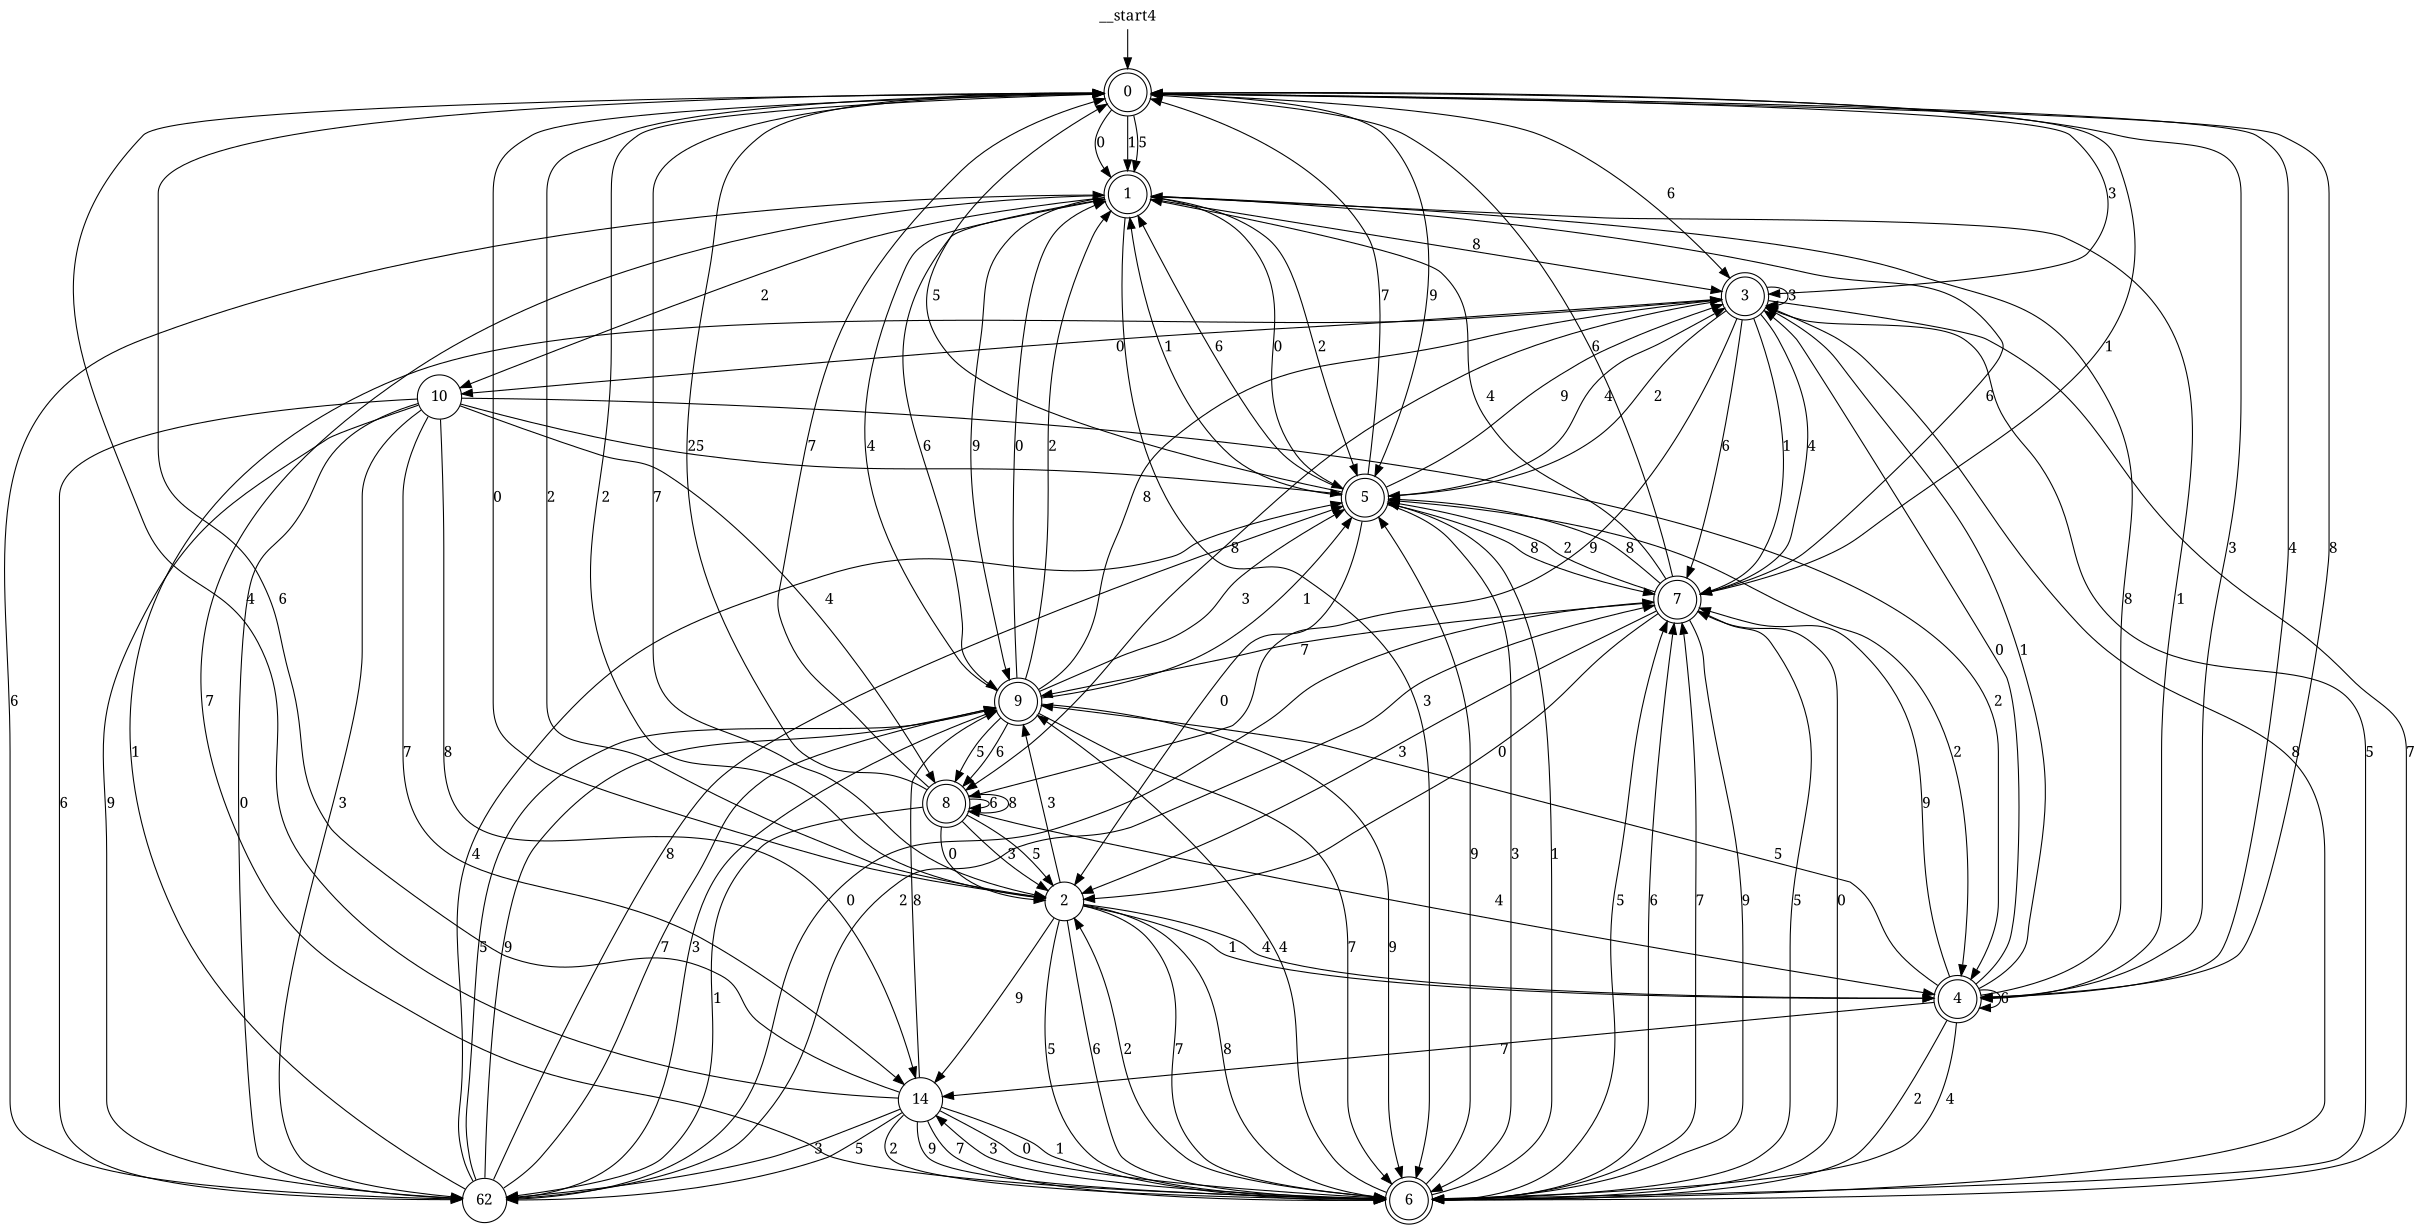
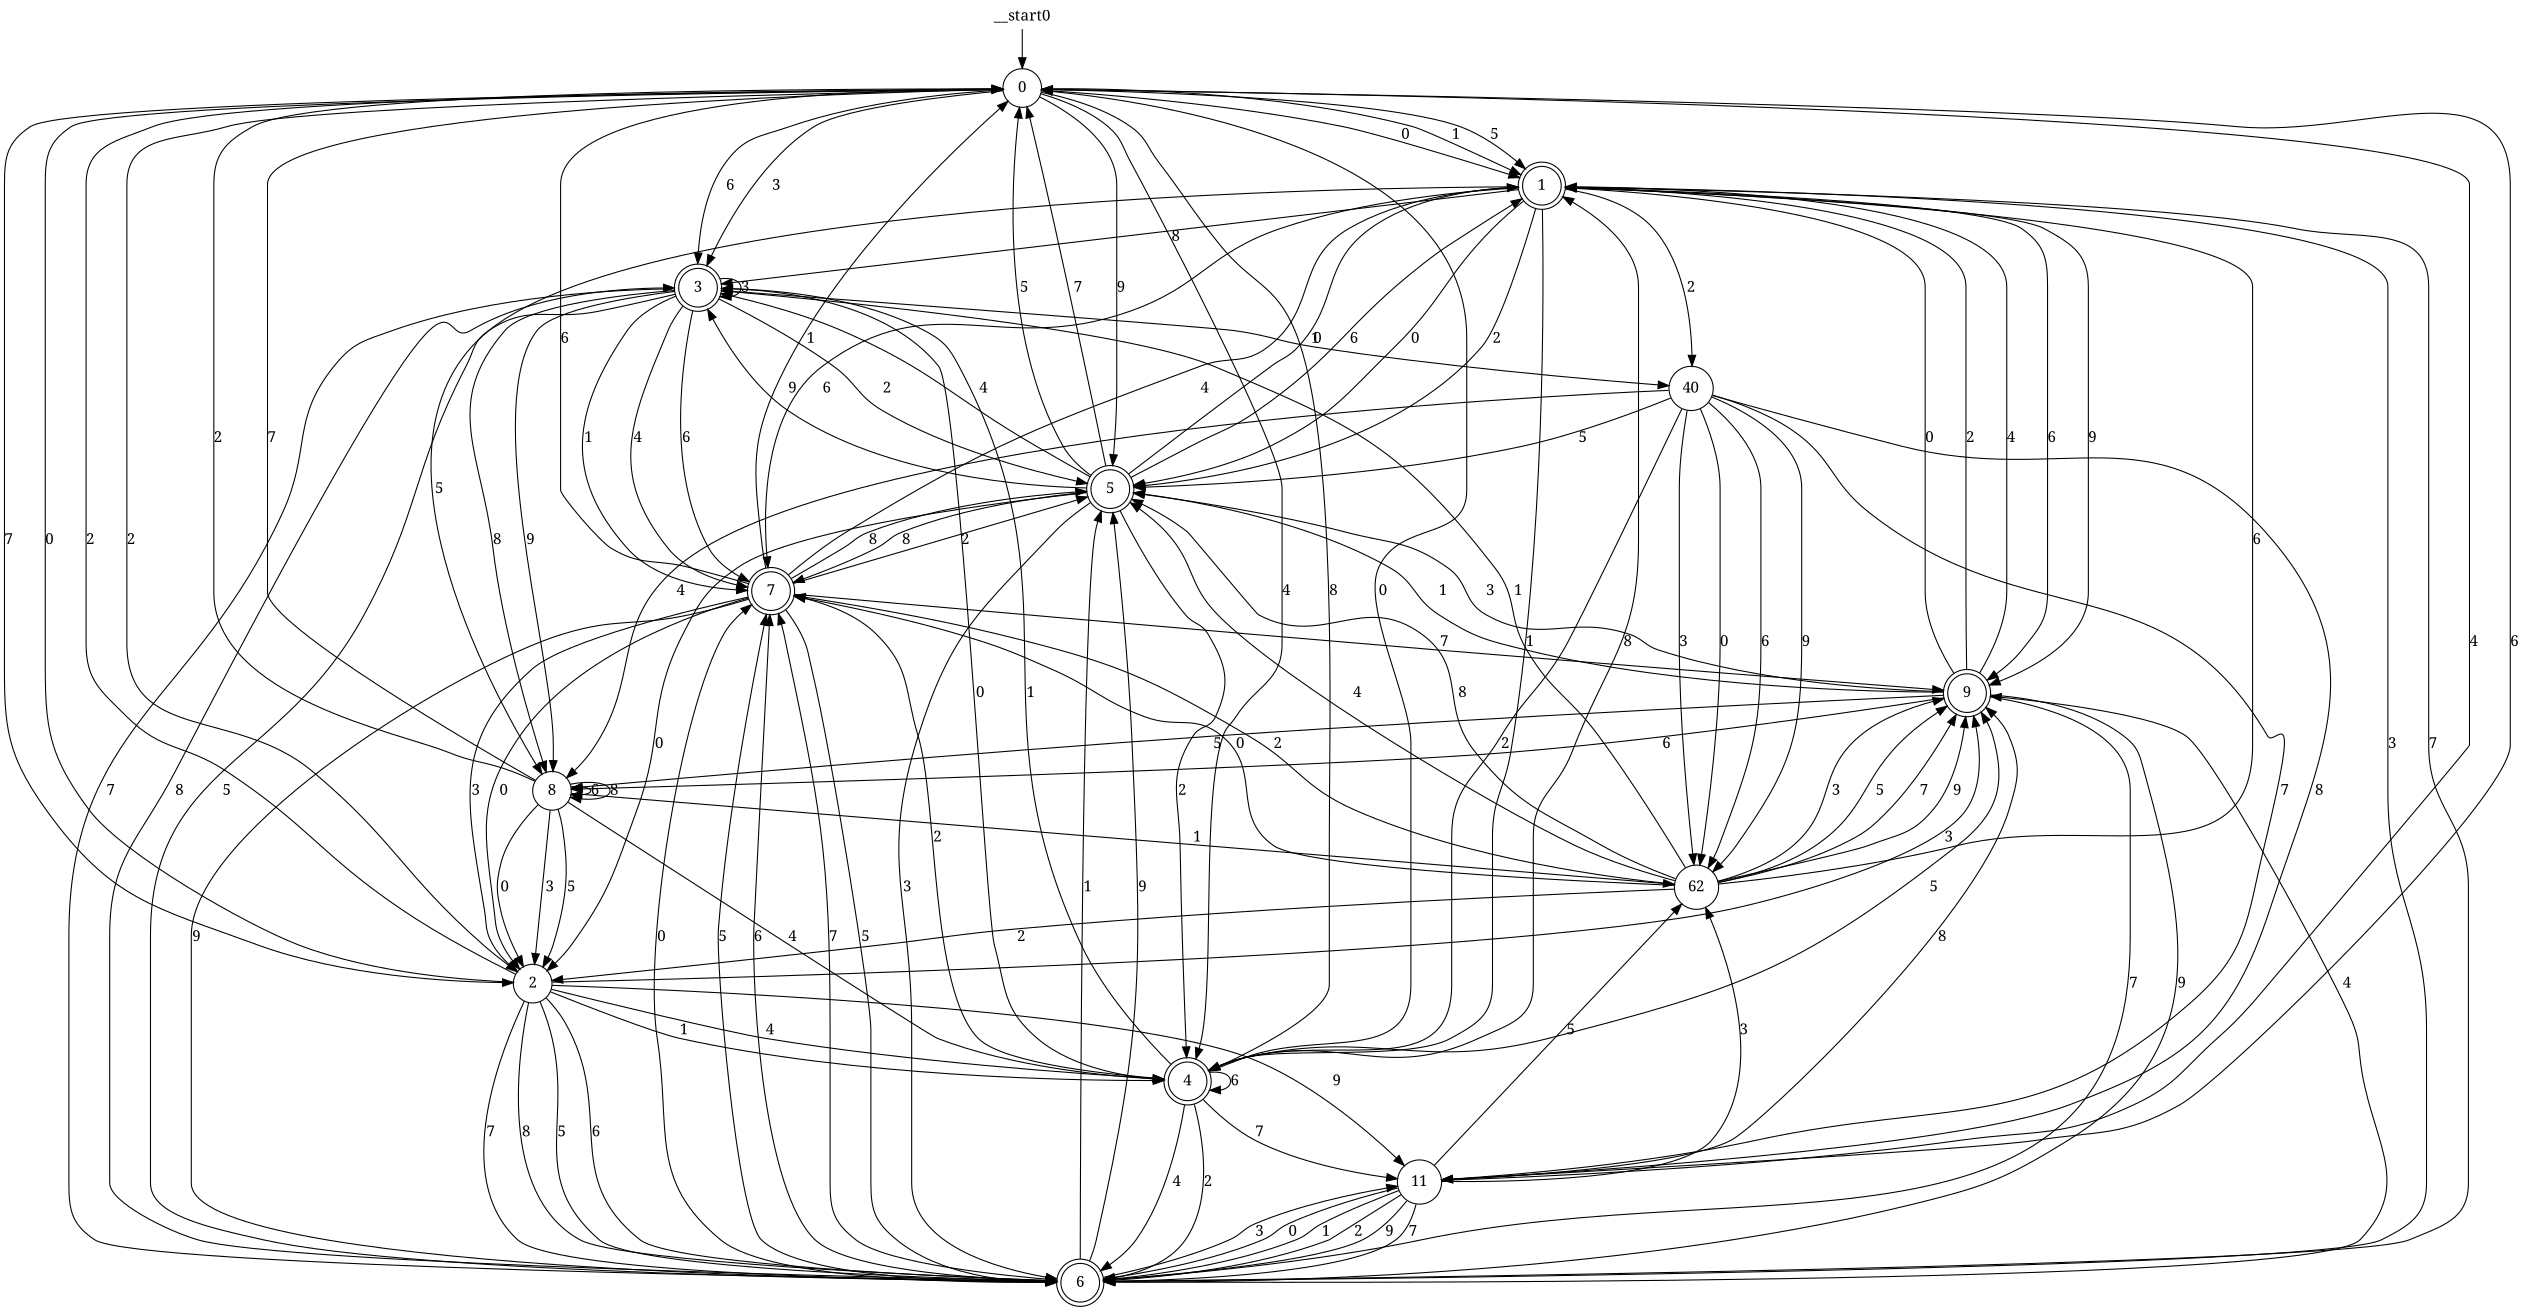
(1128, 17) -> (1022, 17)
(1128, 92) -> (1022, 88)
none -> (761, 241)
(1290, 374) -> none
(439, 397) -> (1691, 388)
(2232, 549) -> (1383, 591)
(946, 804) -> (552, 791)
(1926, 804) -> (937, 838)
(920, 1100) -> (1420, 1182)
(1166, 1140) -> (1117, 921)
